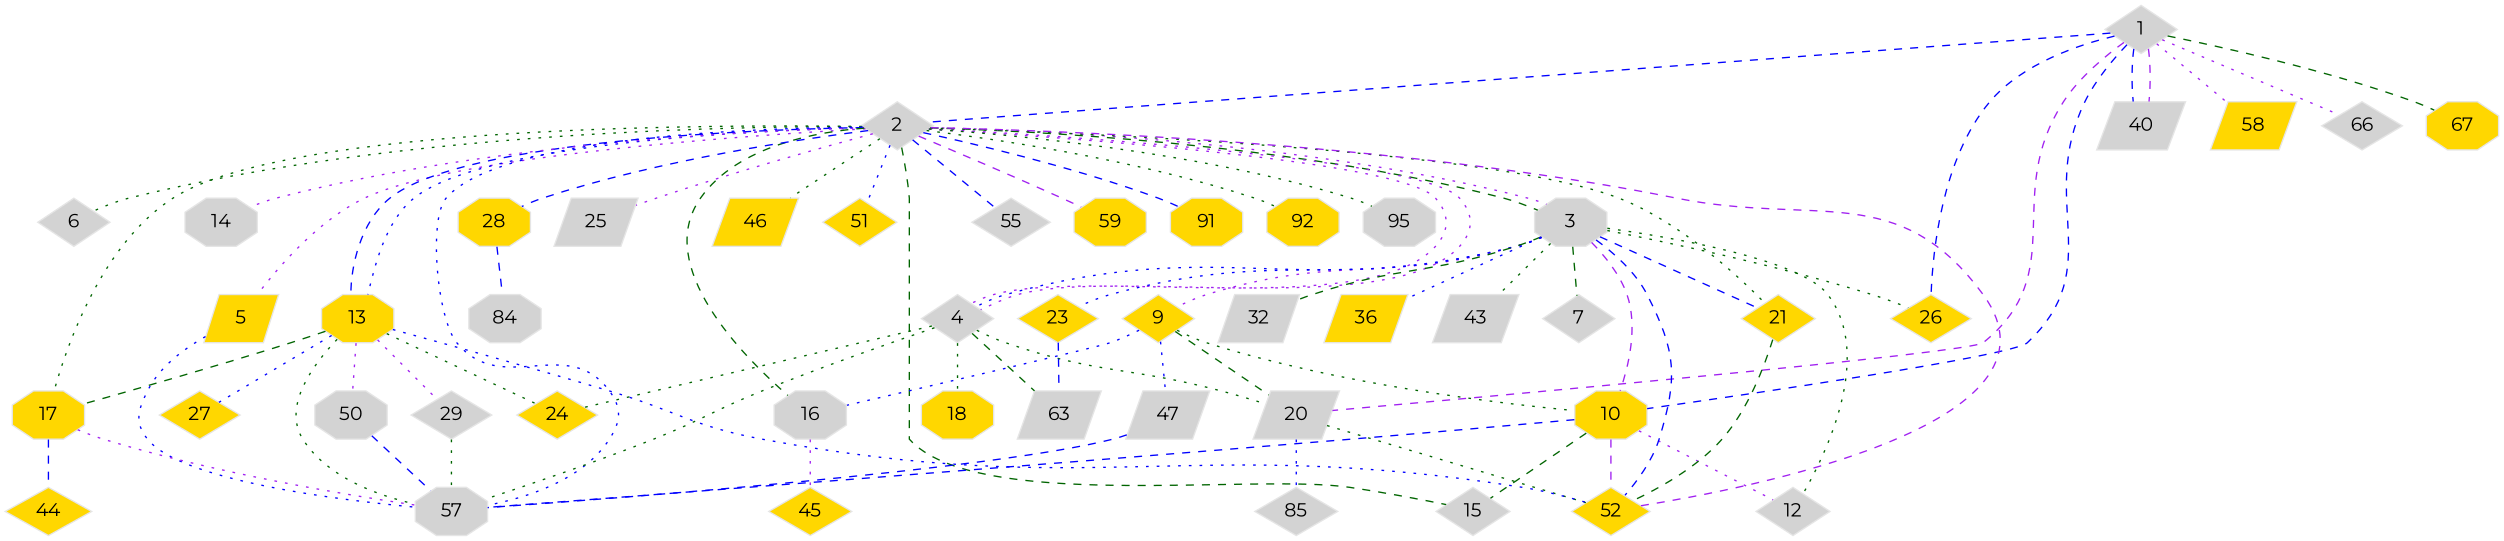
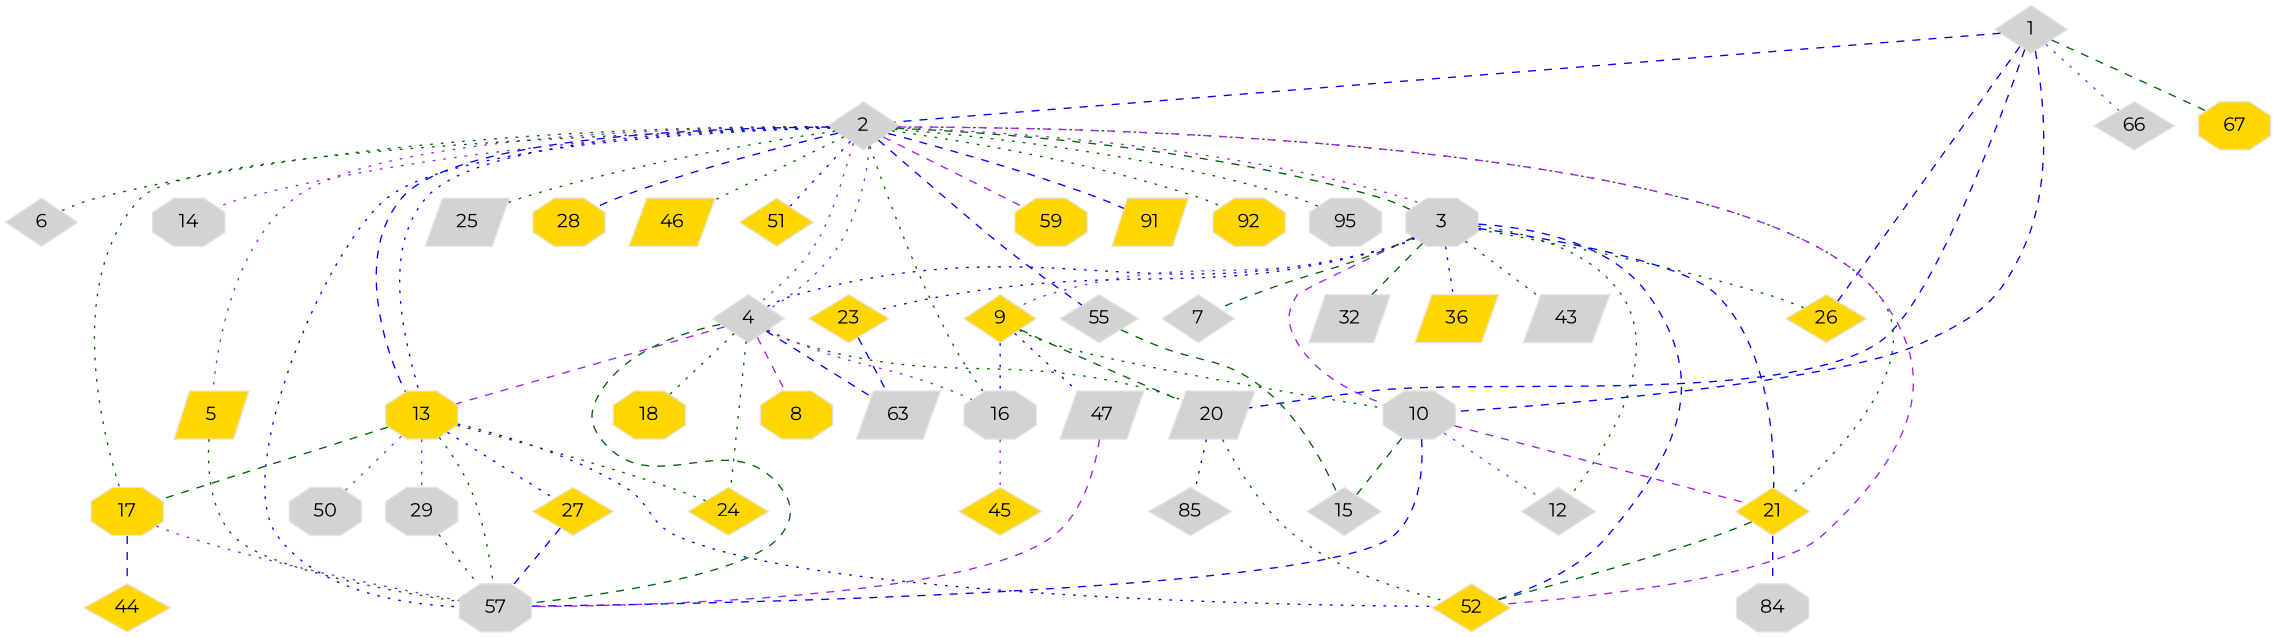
(2141, 126) -> none
(2254, 126) -> none
(754, 168) -> (670, 160)
(690, 221) -> (913, 260)
(1207, 222) -> (1150, 222)
(500, 271) -> (1773, 551)
(1002, 361) -> (819, 364)
(1831, 363) -> (1659, 384)
none -> (590, 365)
none -> (896, 372)
(710, 414) -> (751, 466)
(451, 415) -> (422, 511)
none -> (797, 415)
(1611, 415) -> (1419, 415)
(149, 440) -> (240, 541)
(401, 463) -> (537, 557)
(1611, 463) -> (1608, 467)
(1028, 480) -> (1246, 377)
(808, 481) -> (851, 589)
